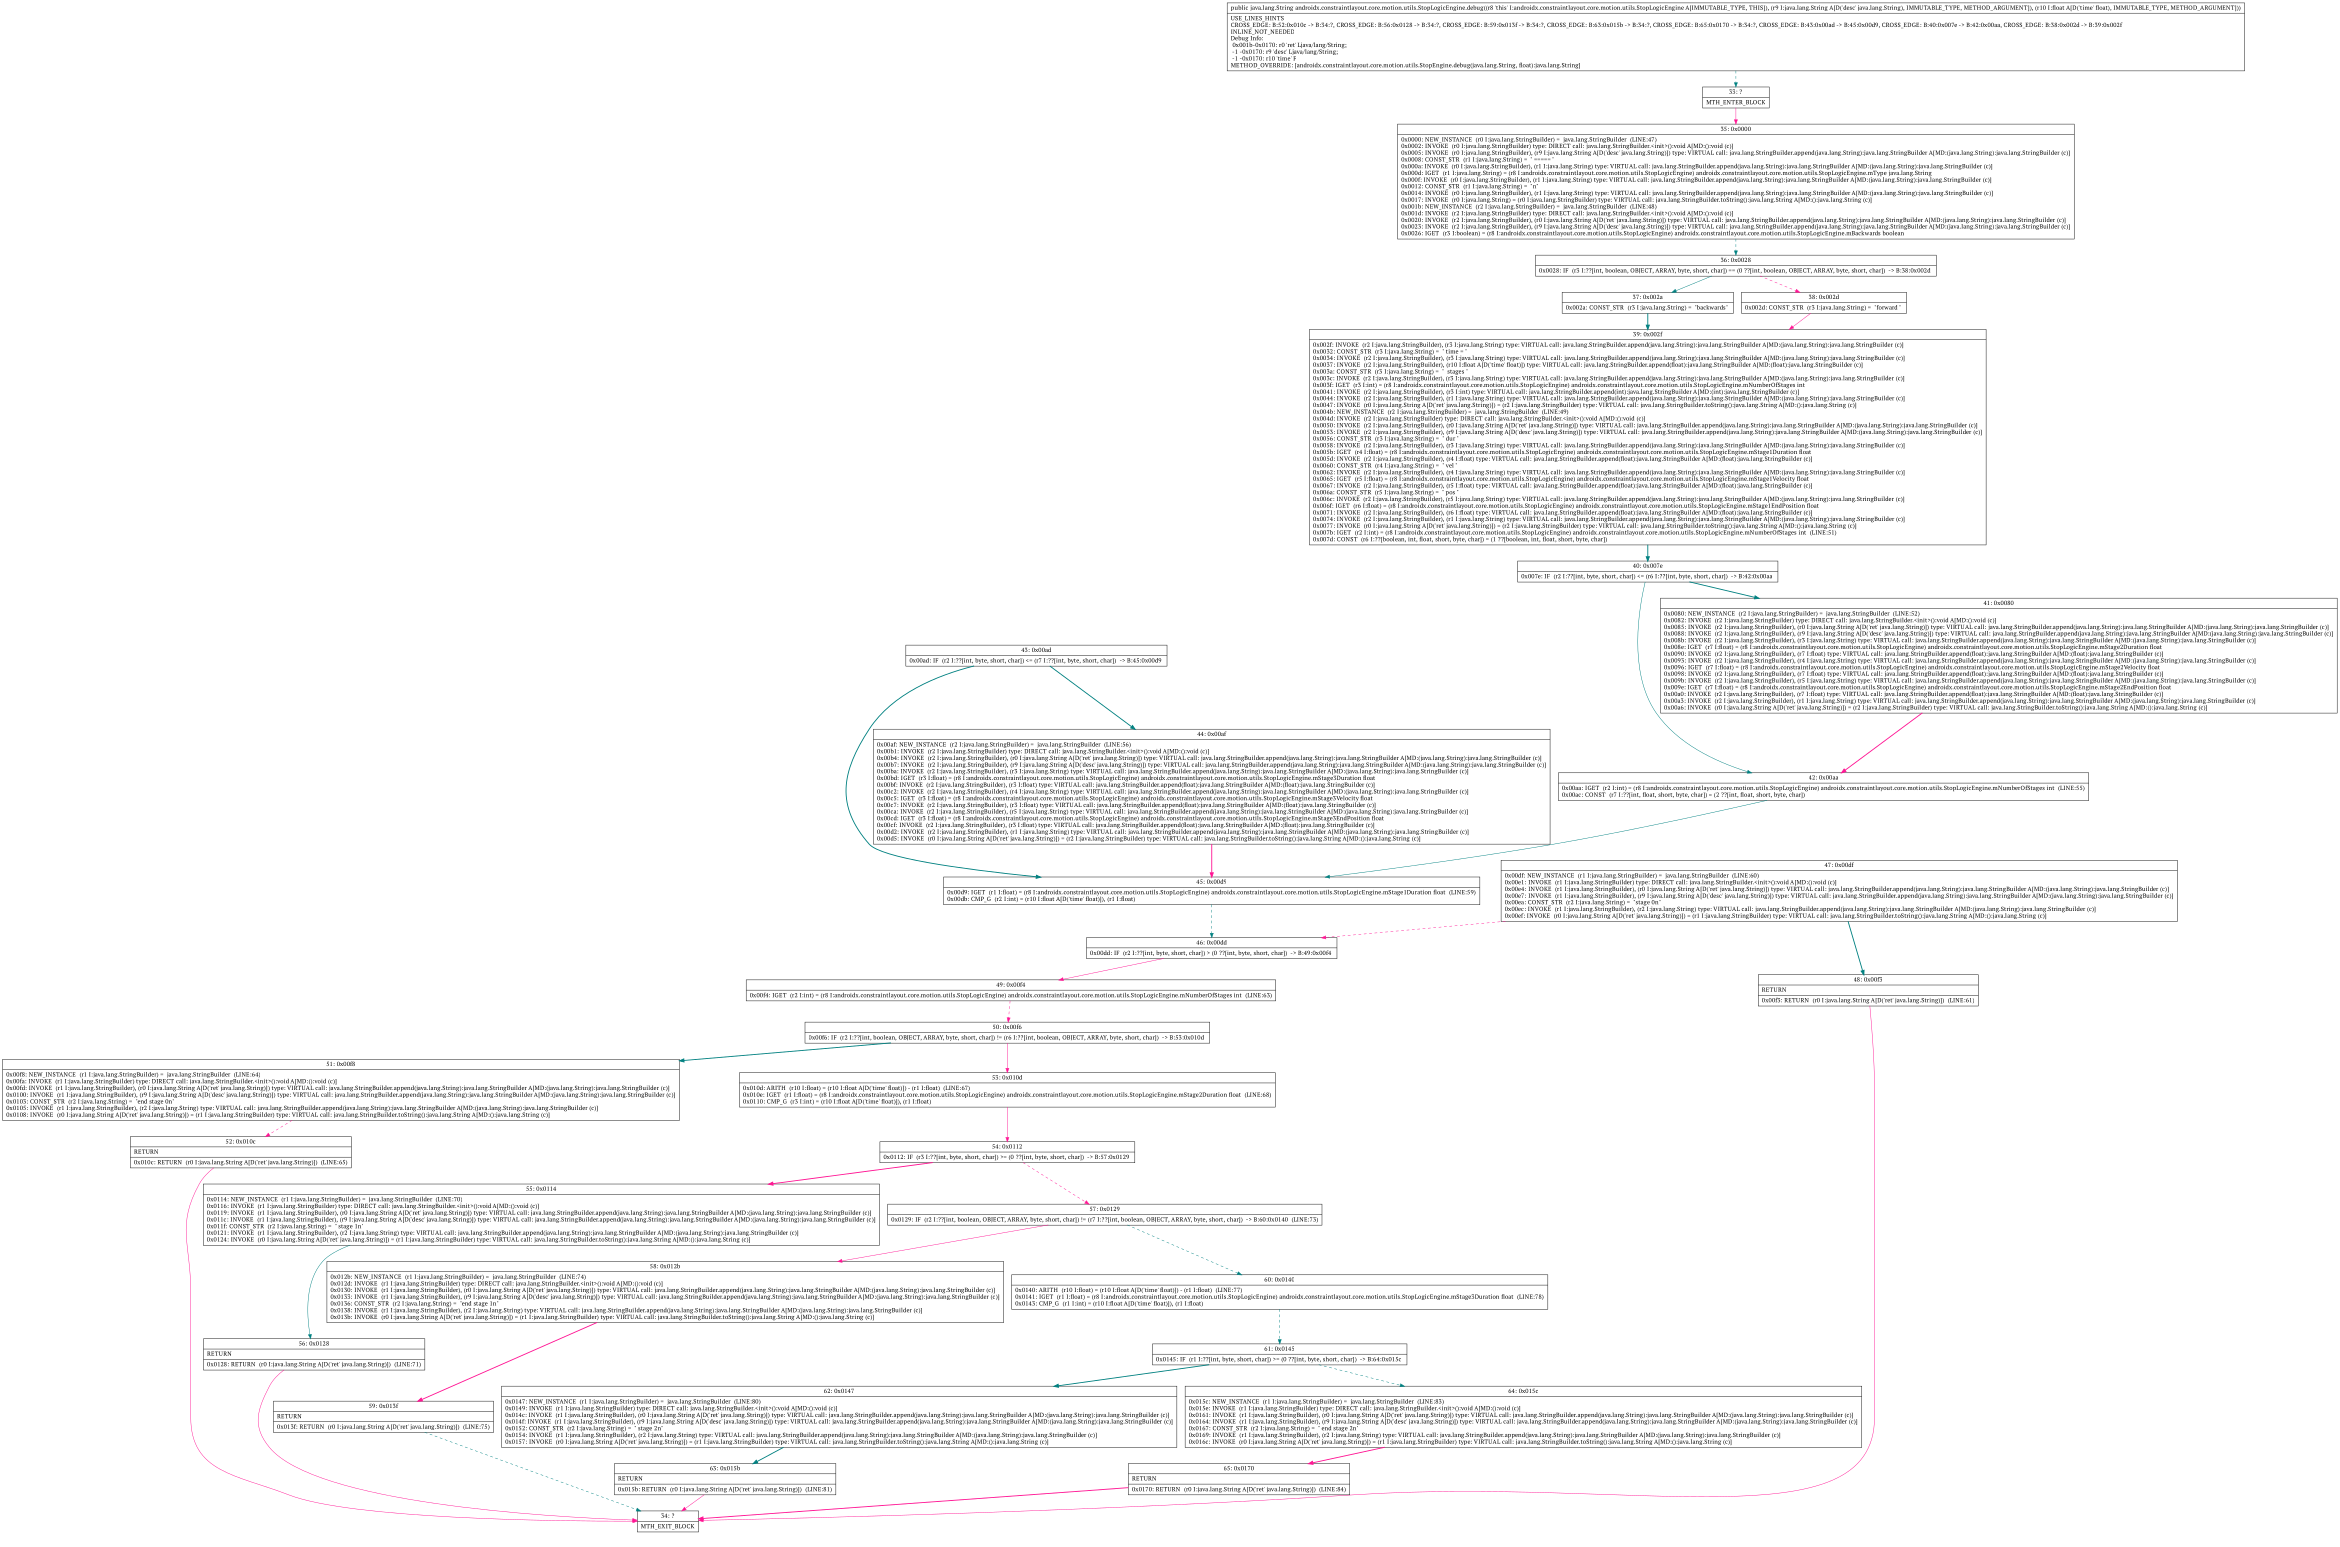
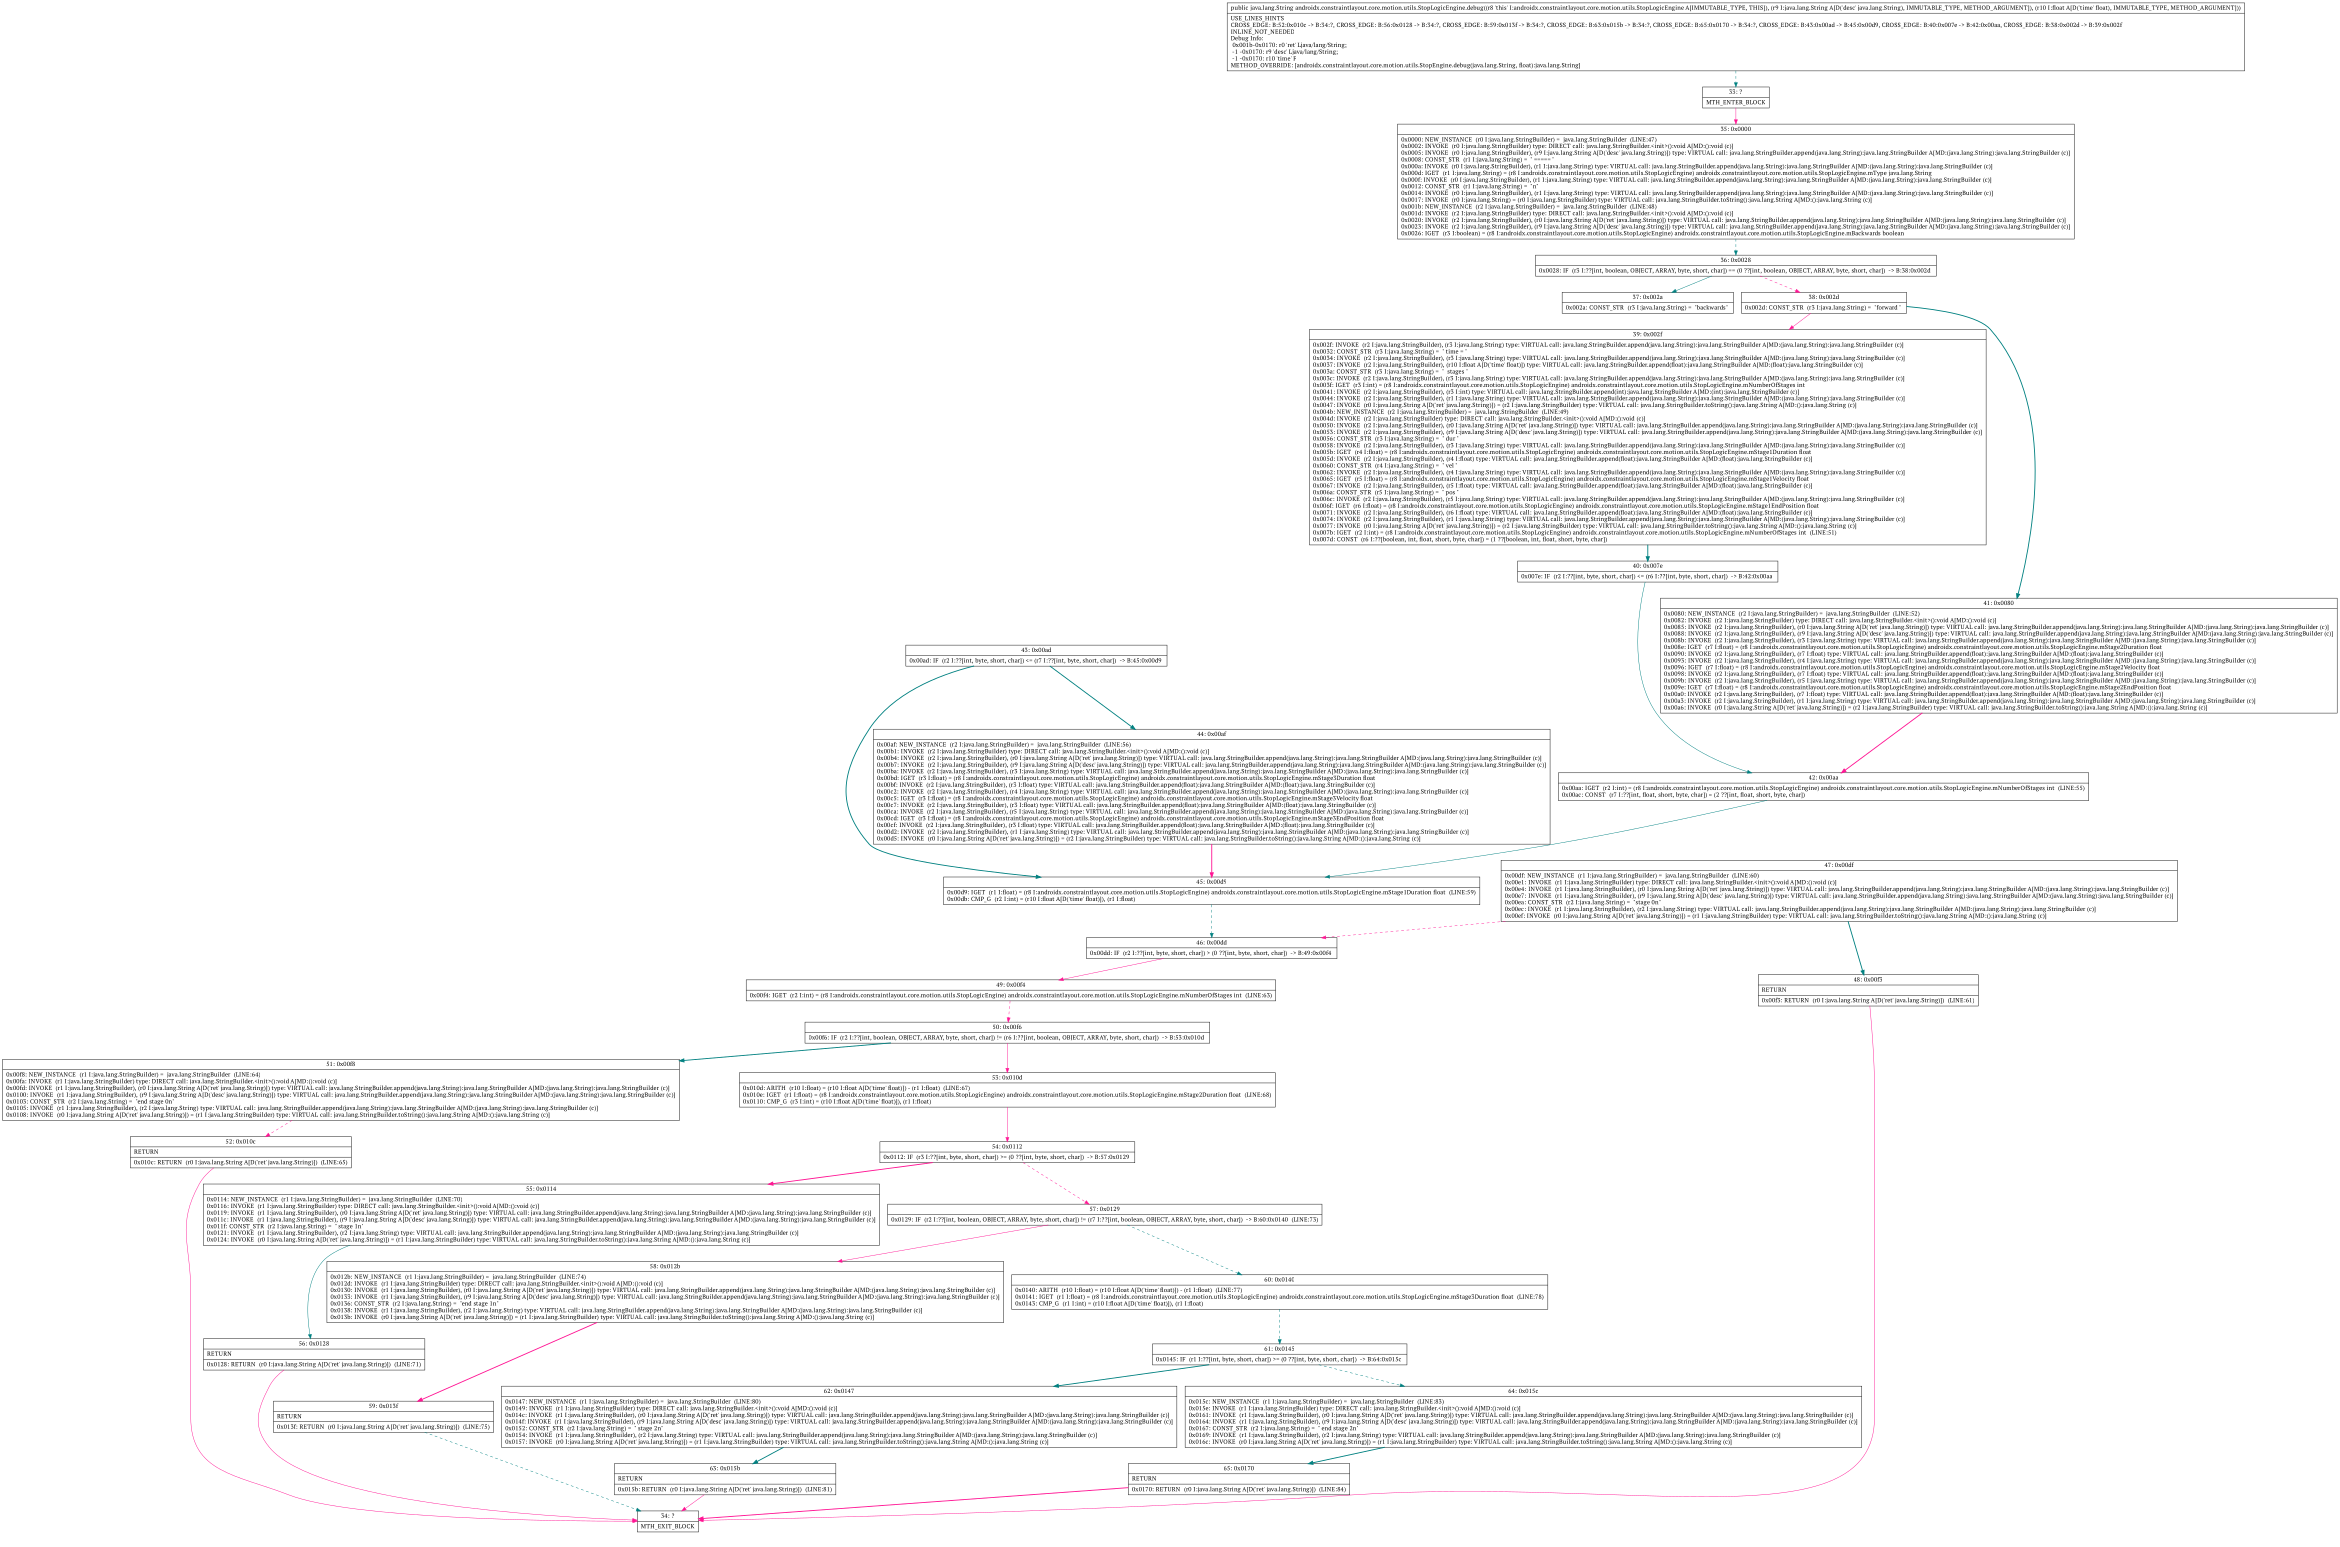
(1648, 319) -> none
(1722, 590) -> (2029, 414)
(1349, 1455) -> (1349, 1455)
